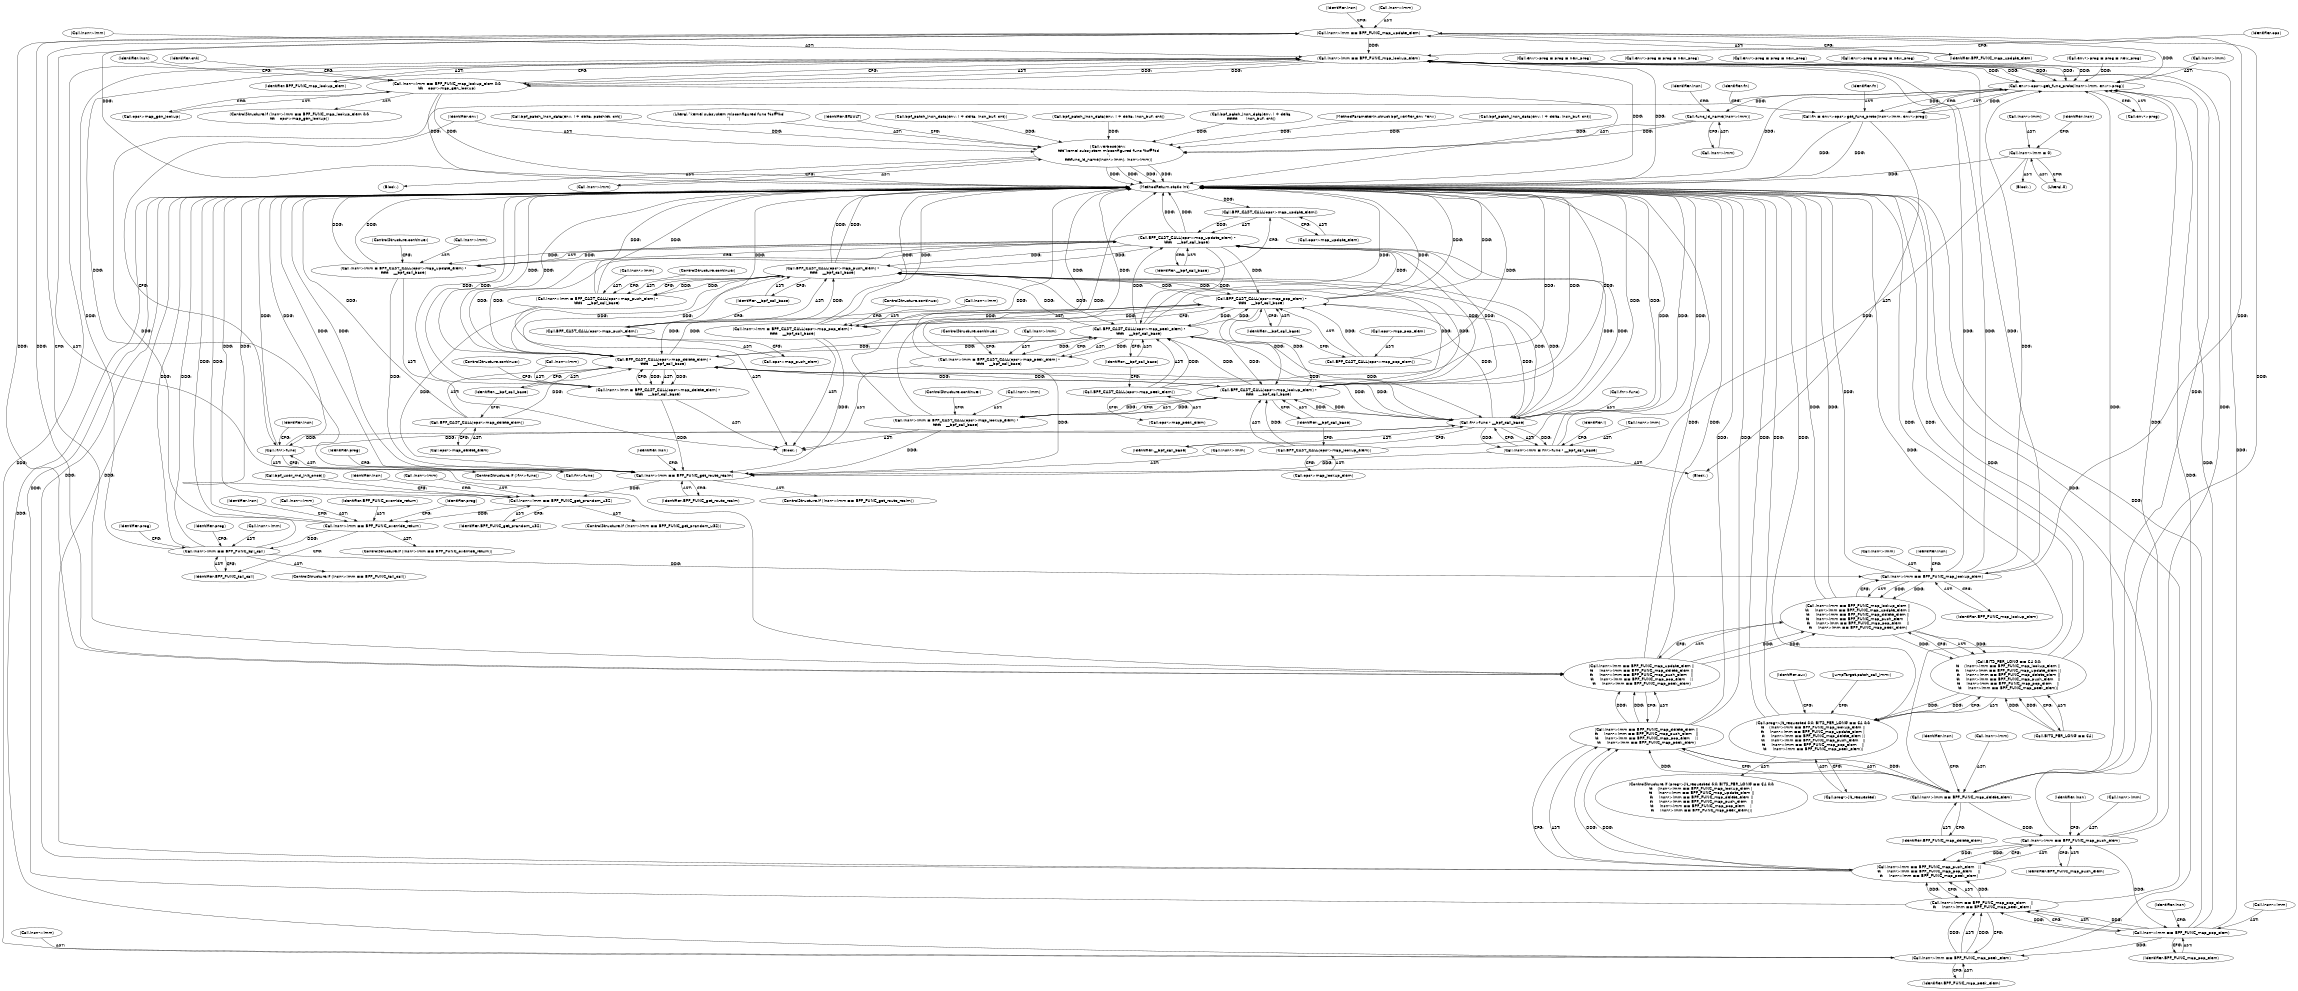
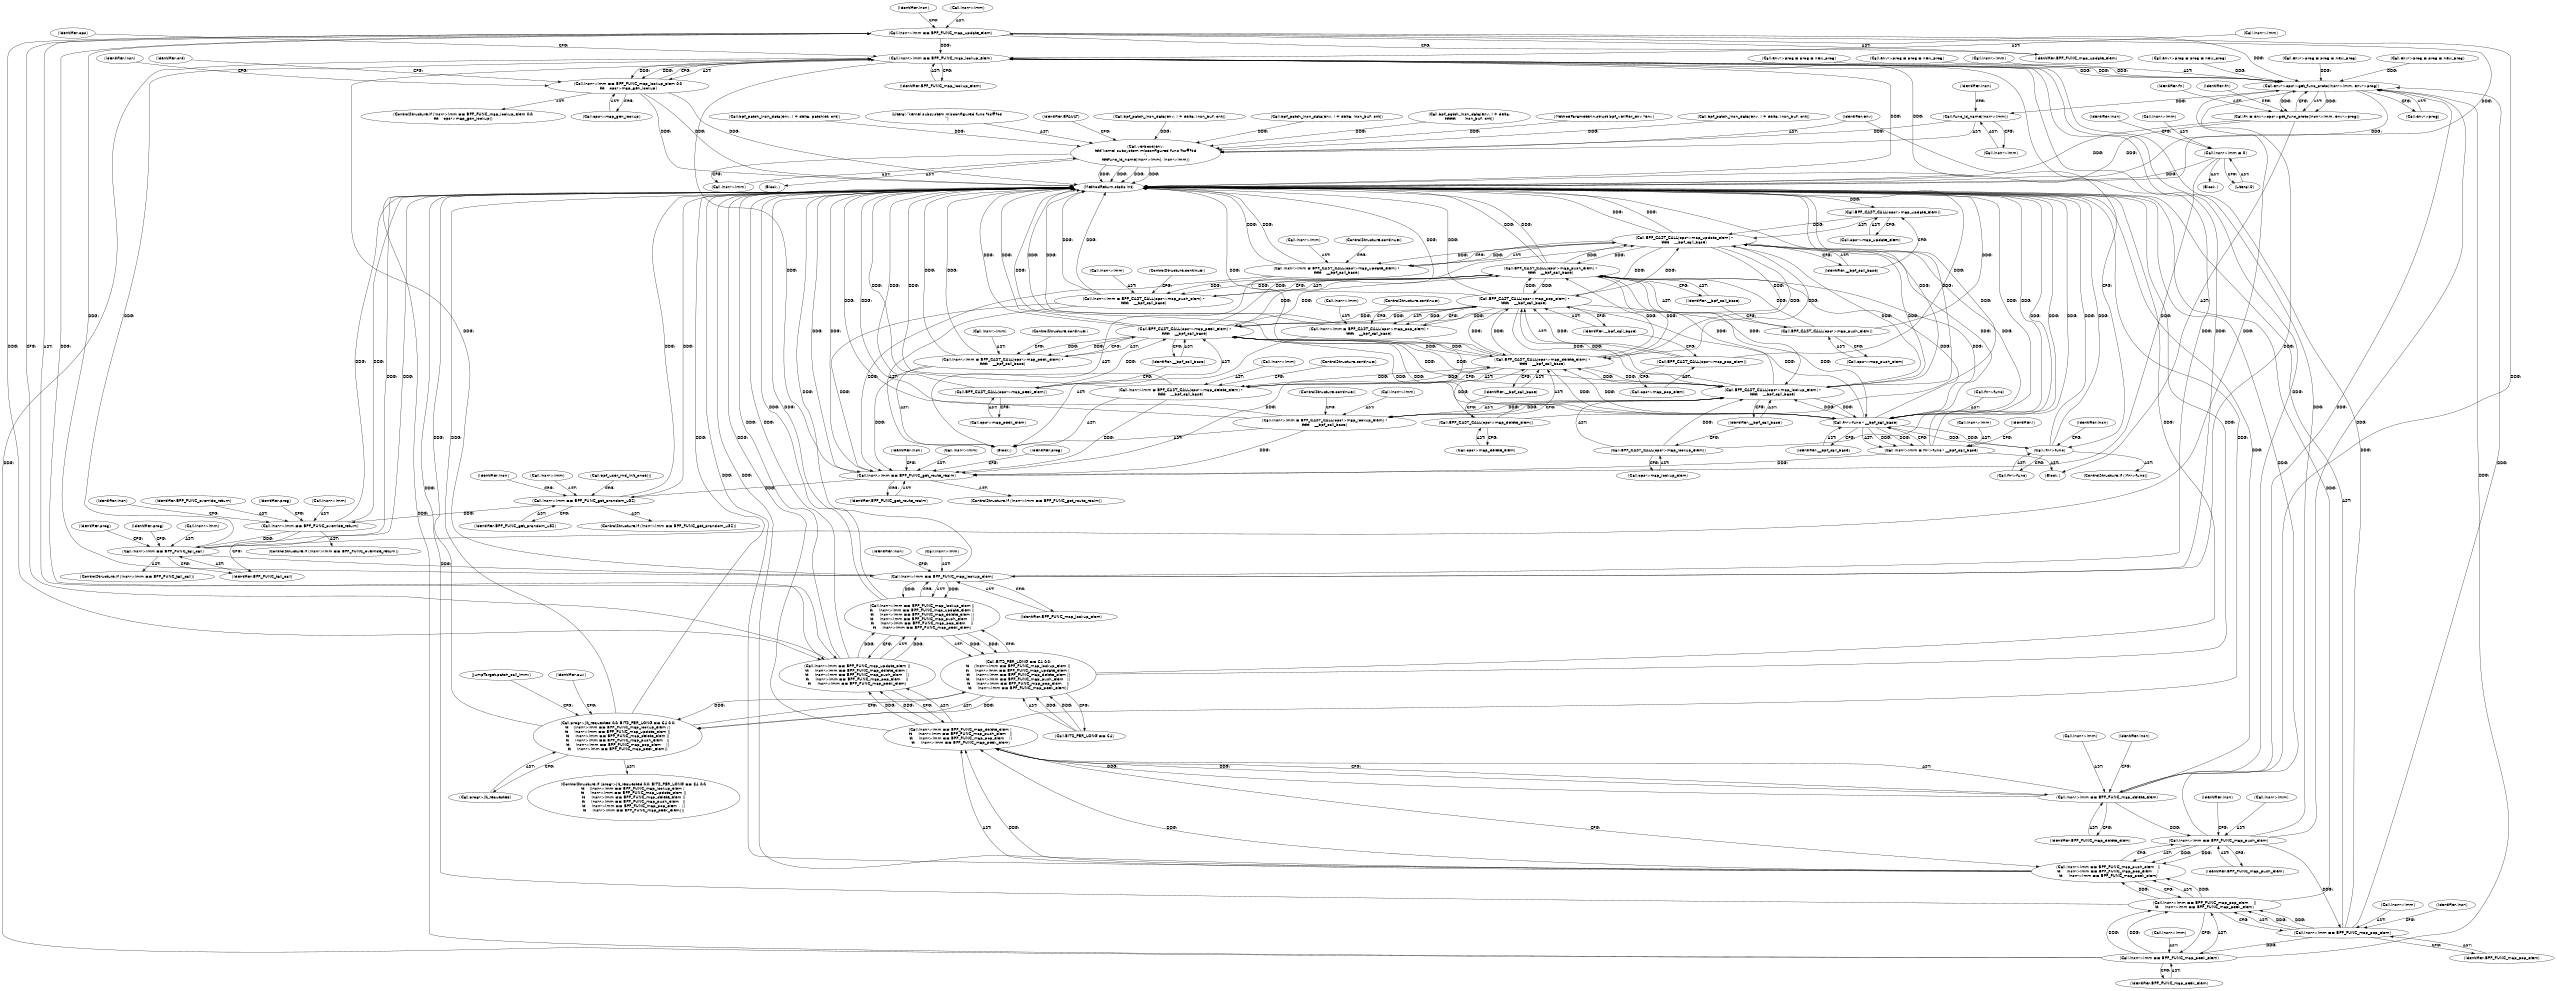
(109, 125) -> (2459, 51)
none -> (1646, 371)
(2137, 501) -> (2347, 501)
